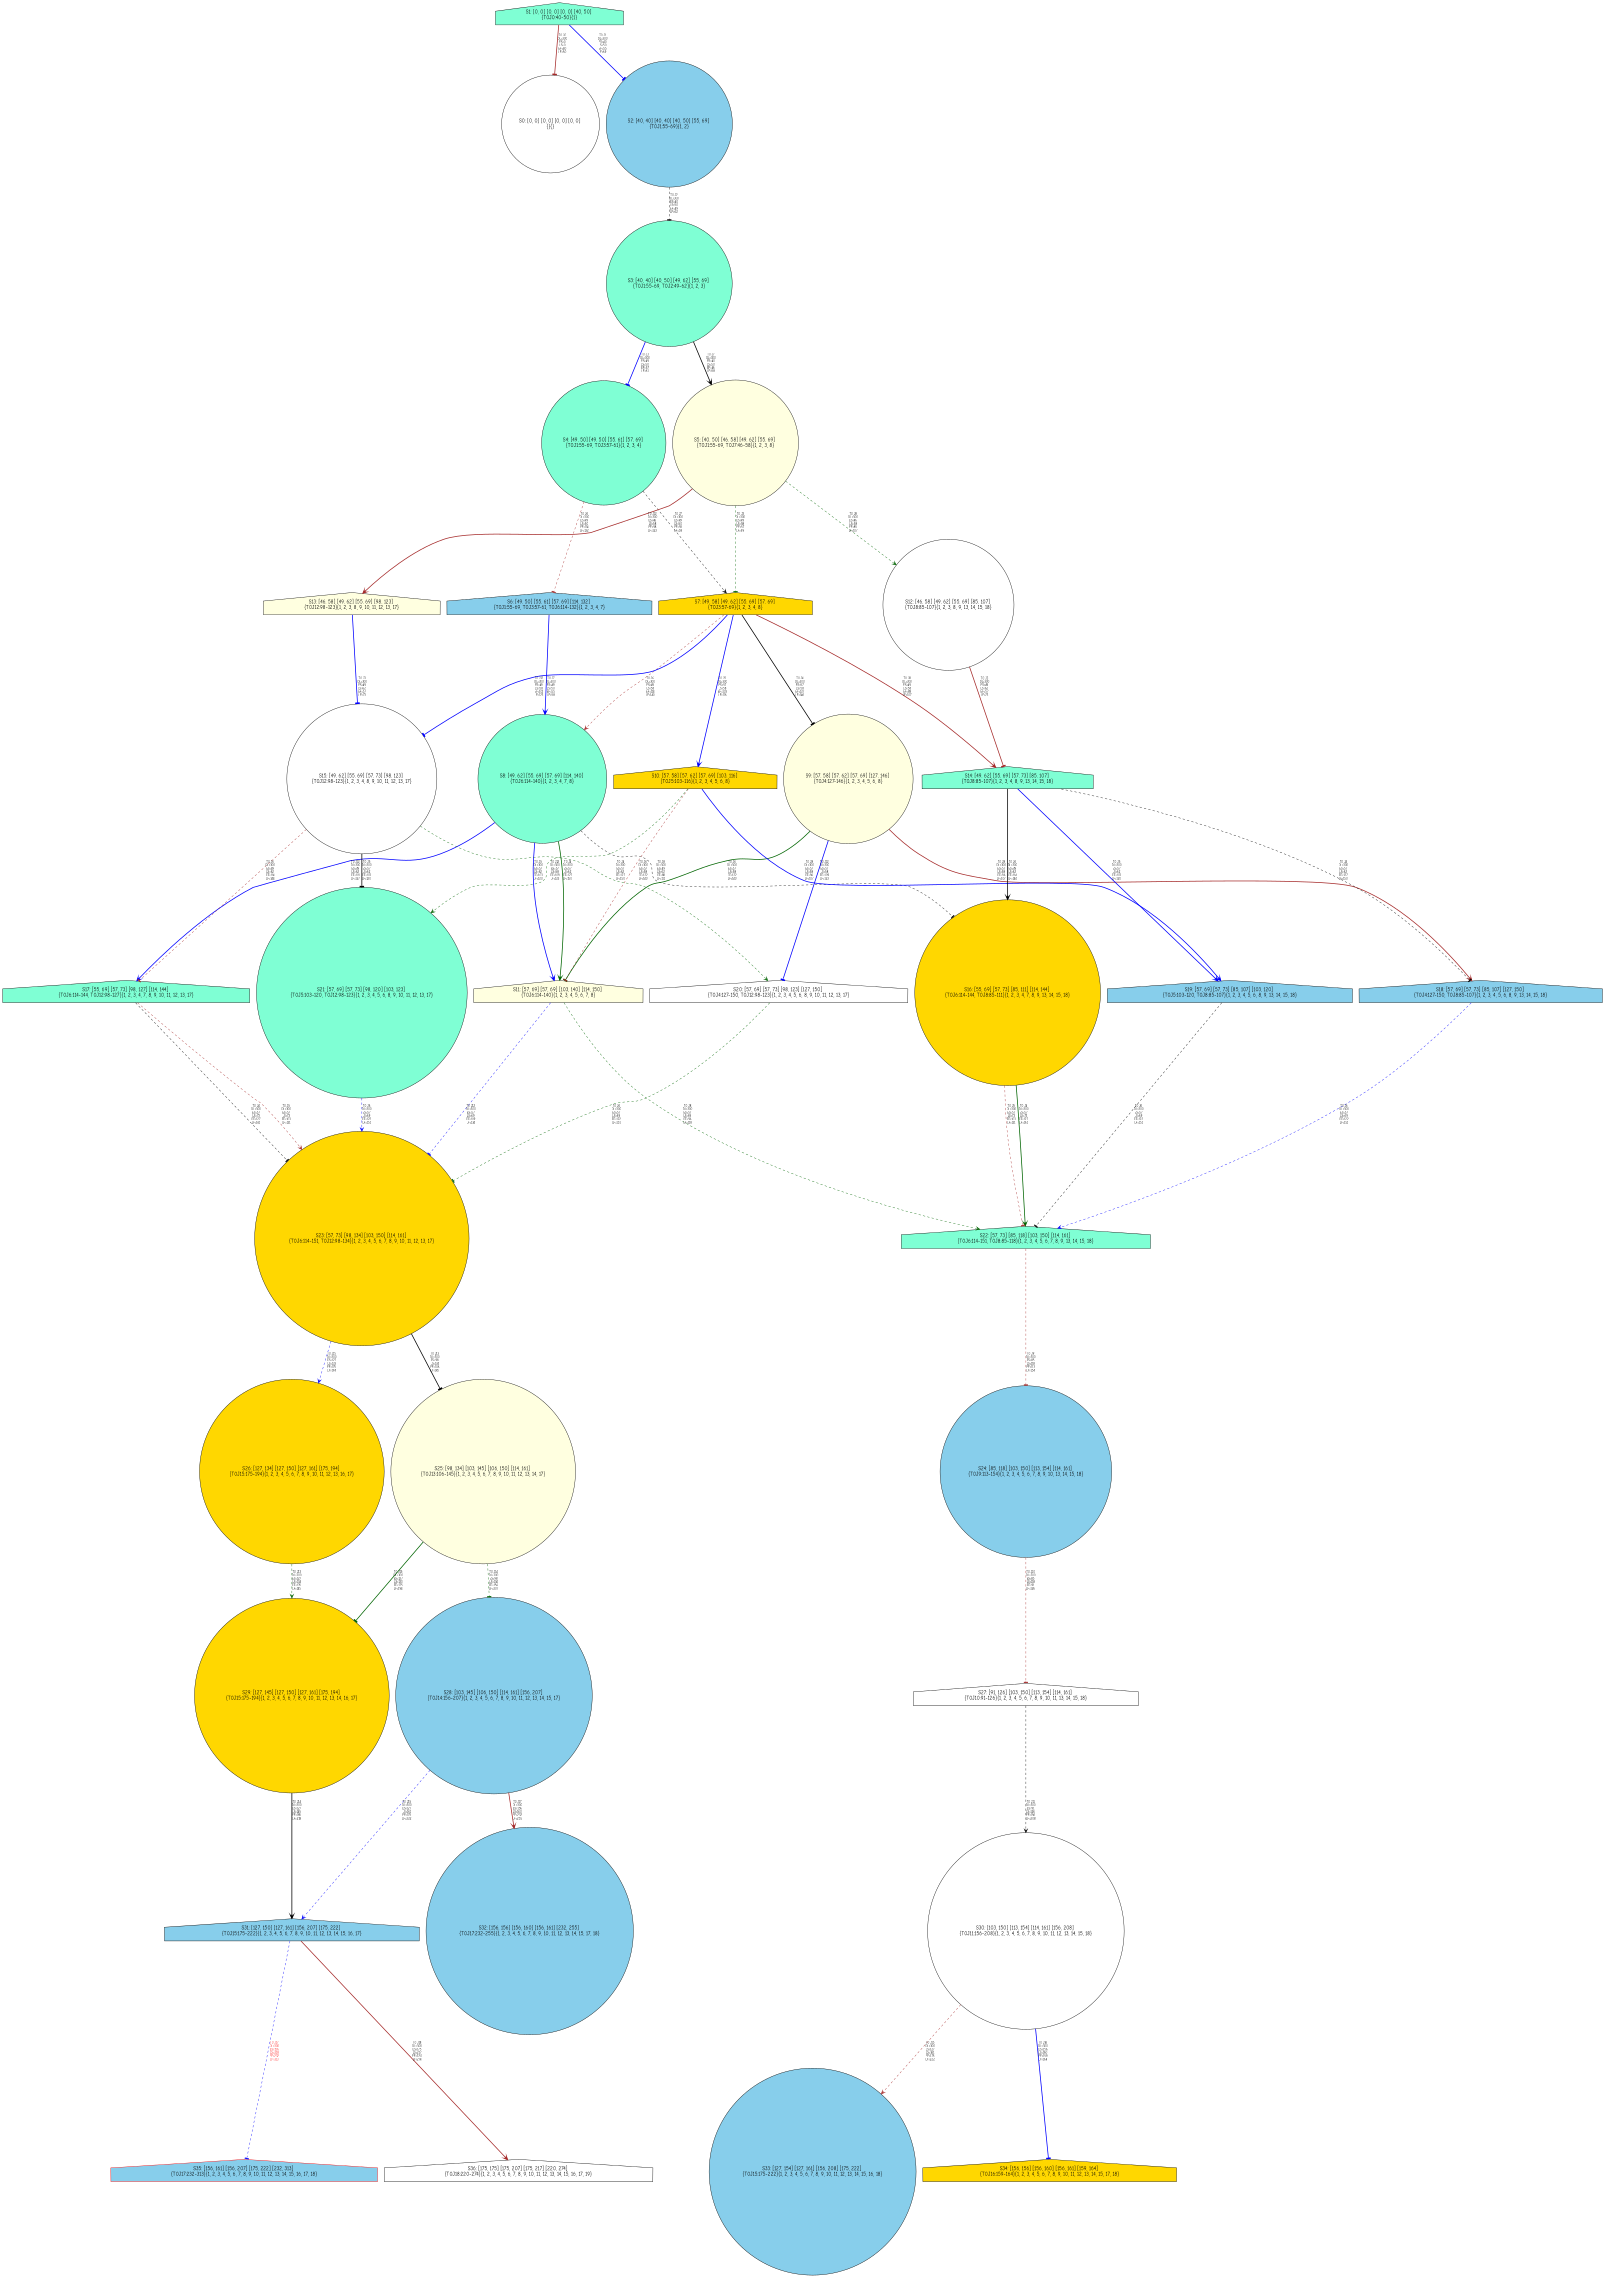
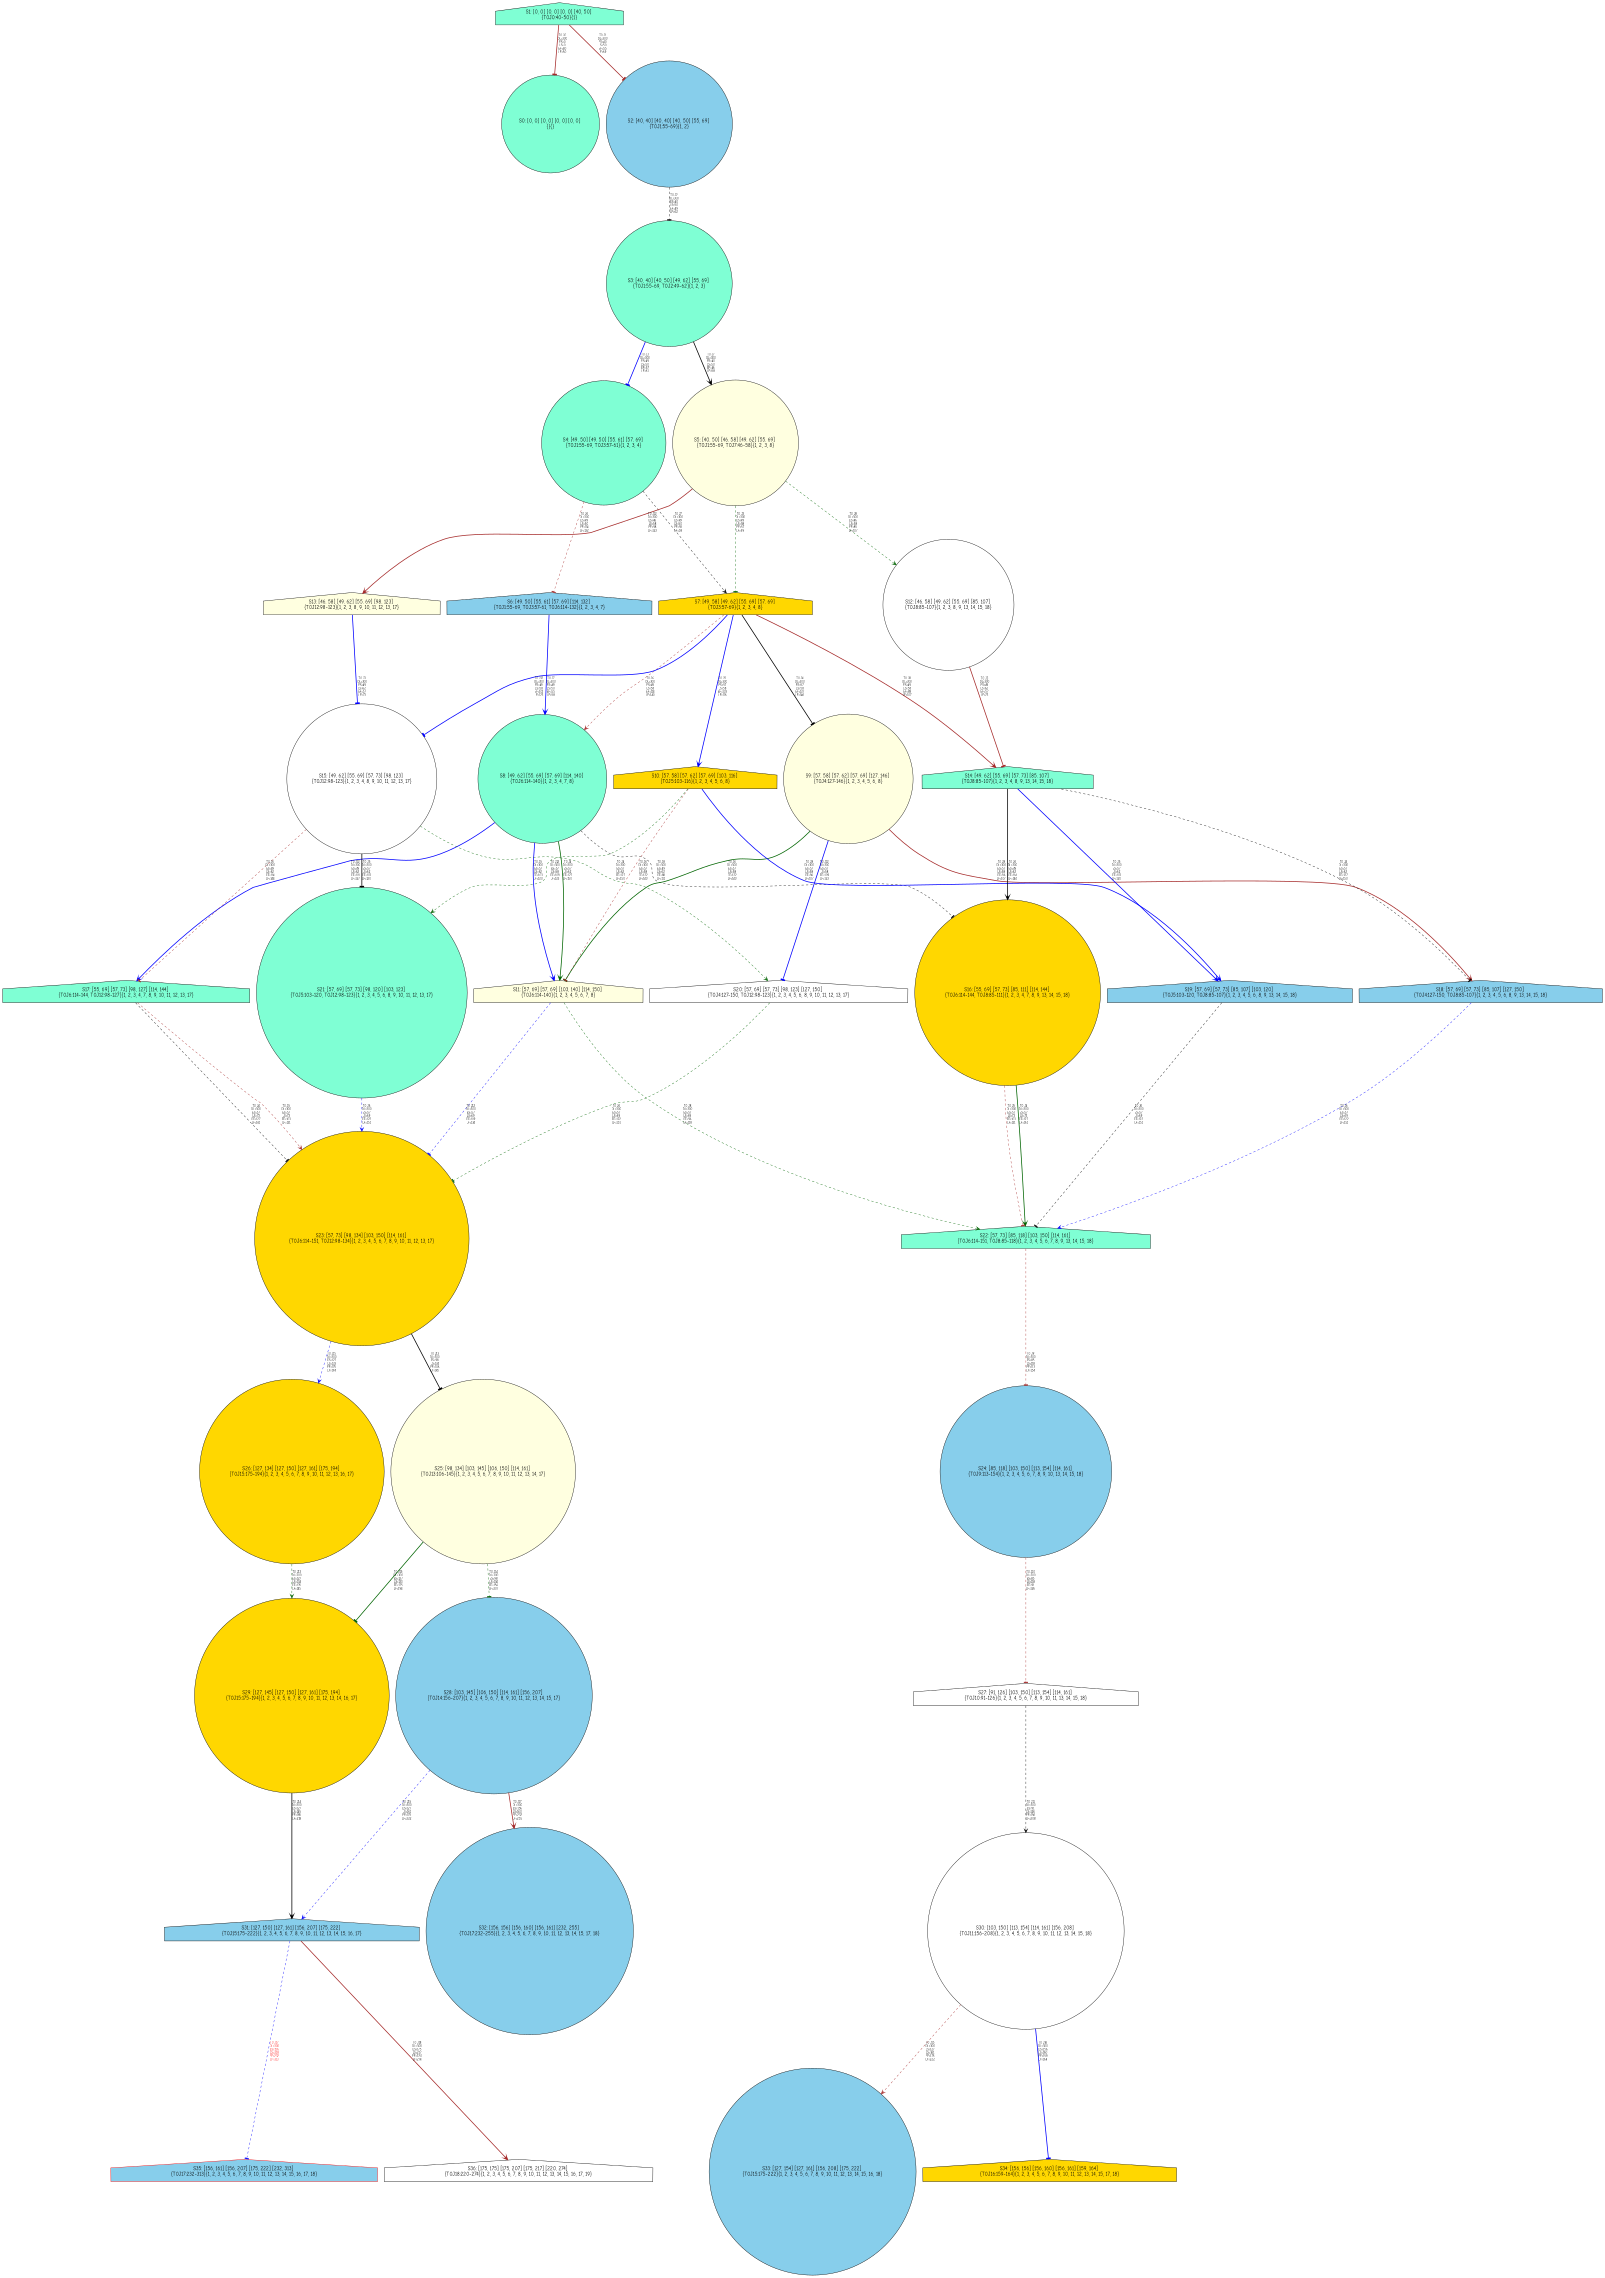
(596, 52) -> (596, 52)
(551, 124) -> (551, 124)
